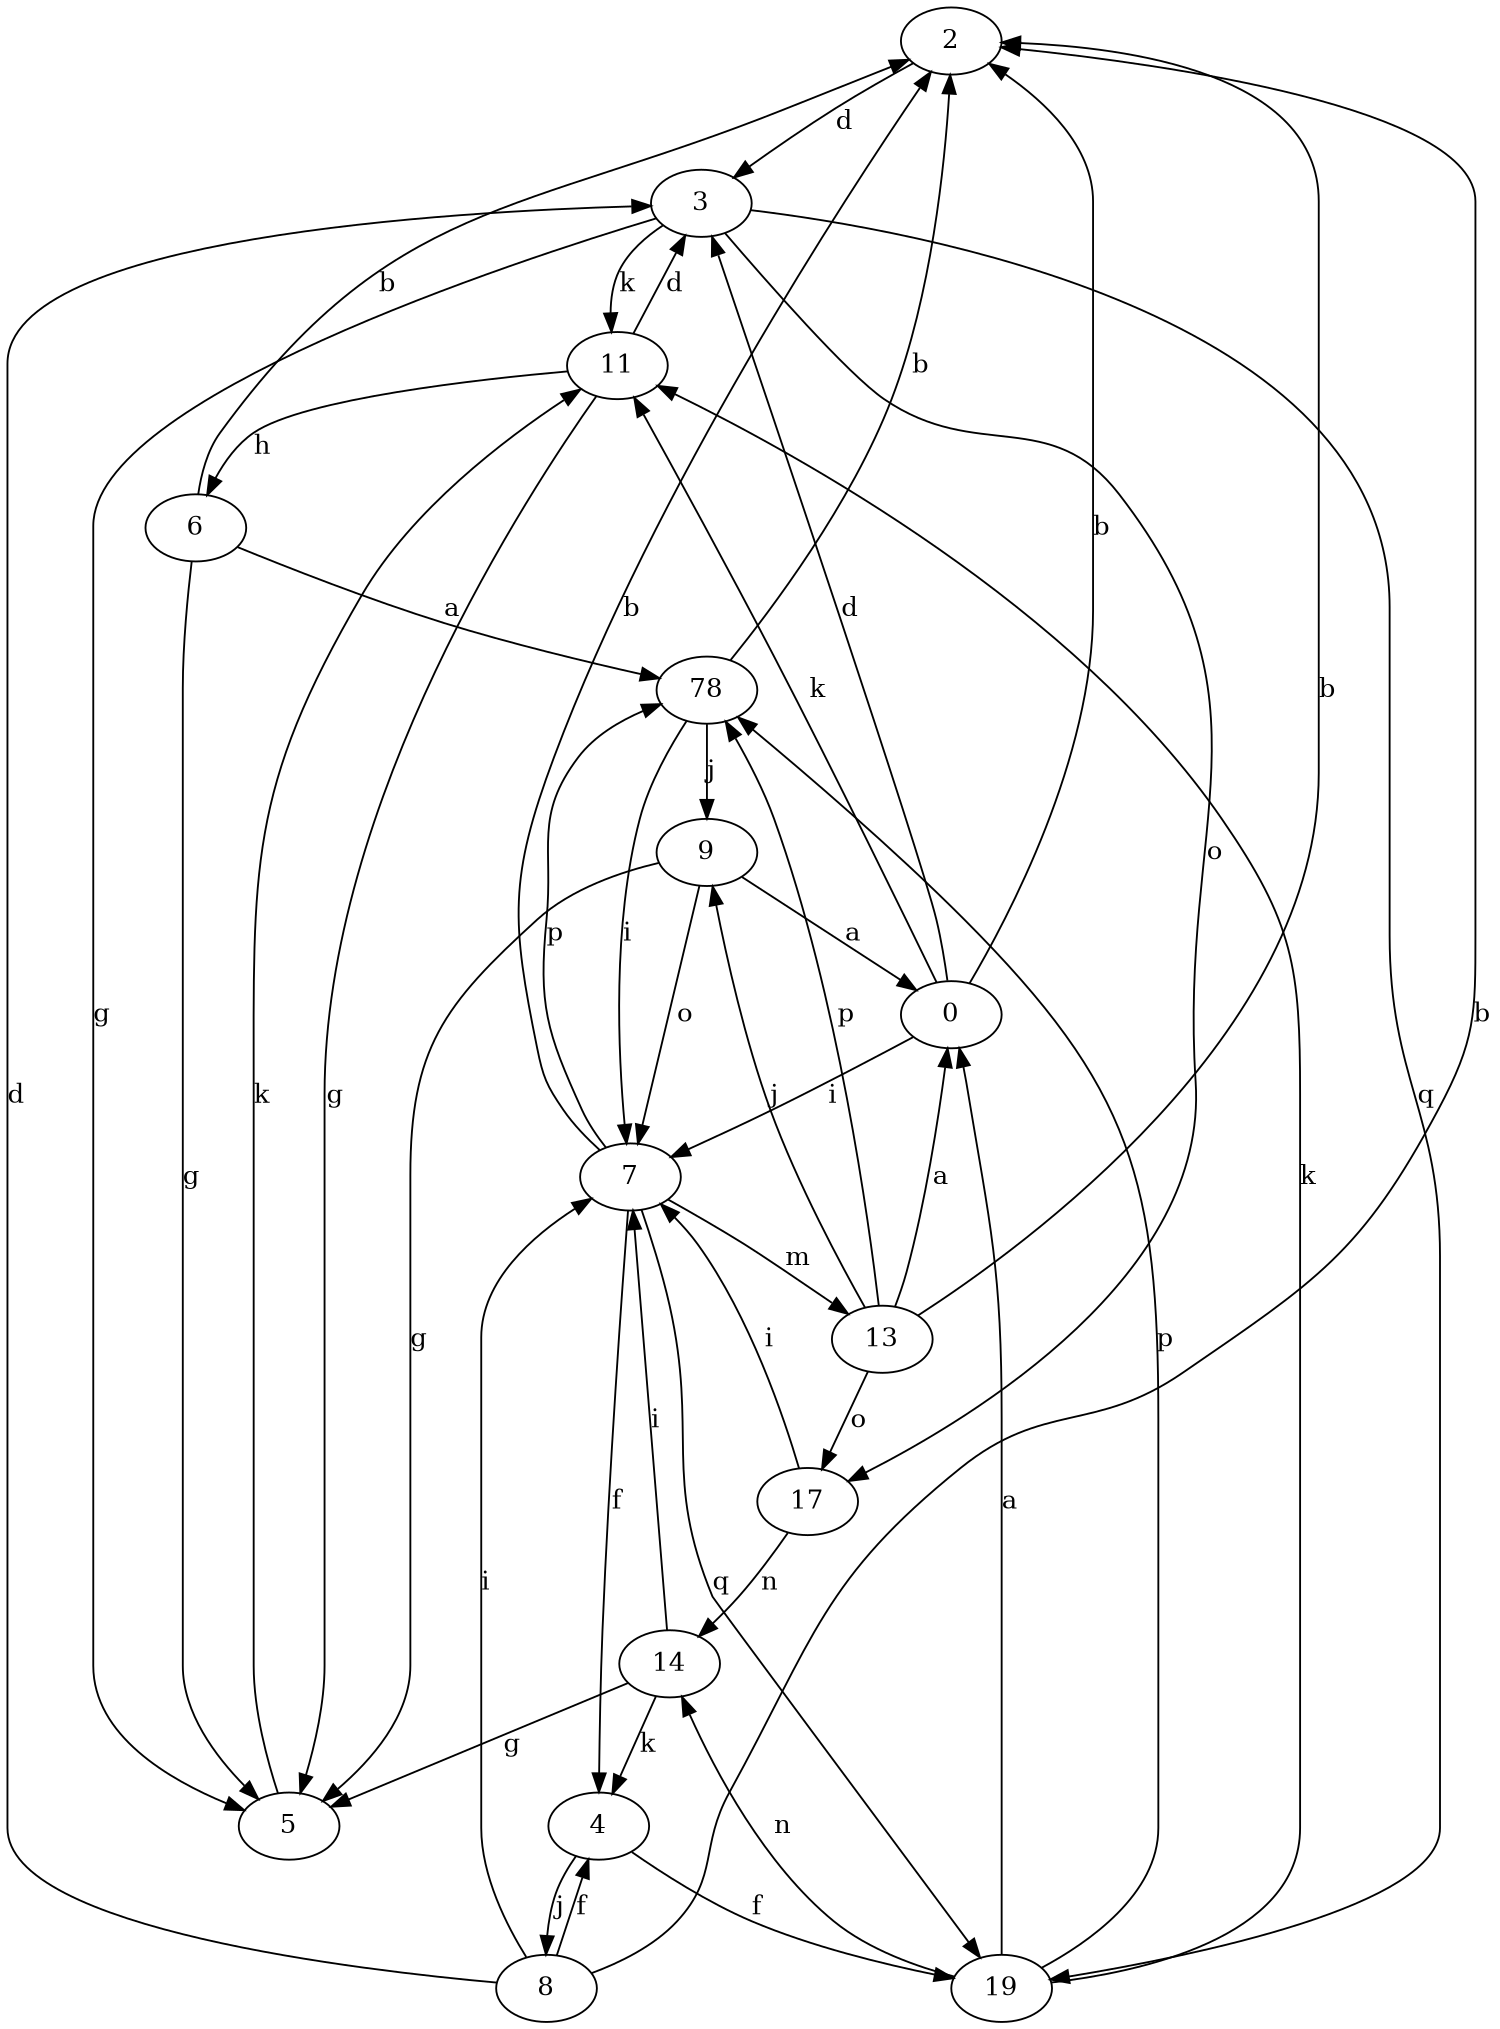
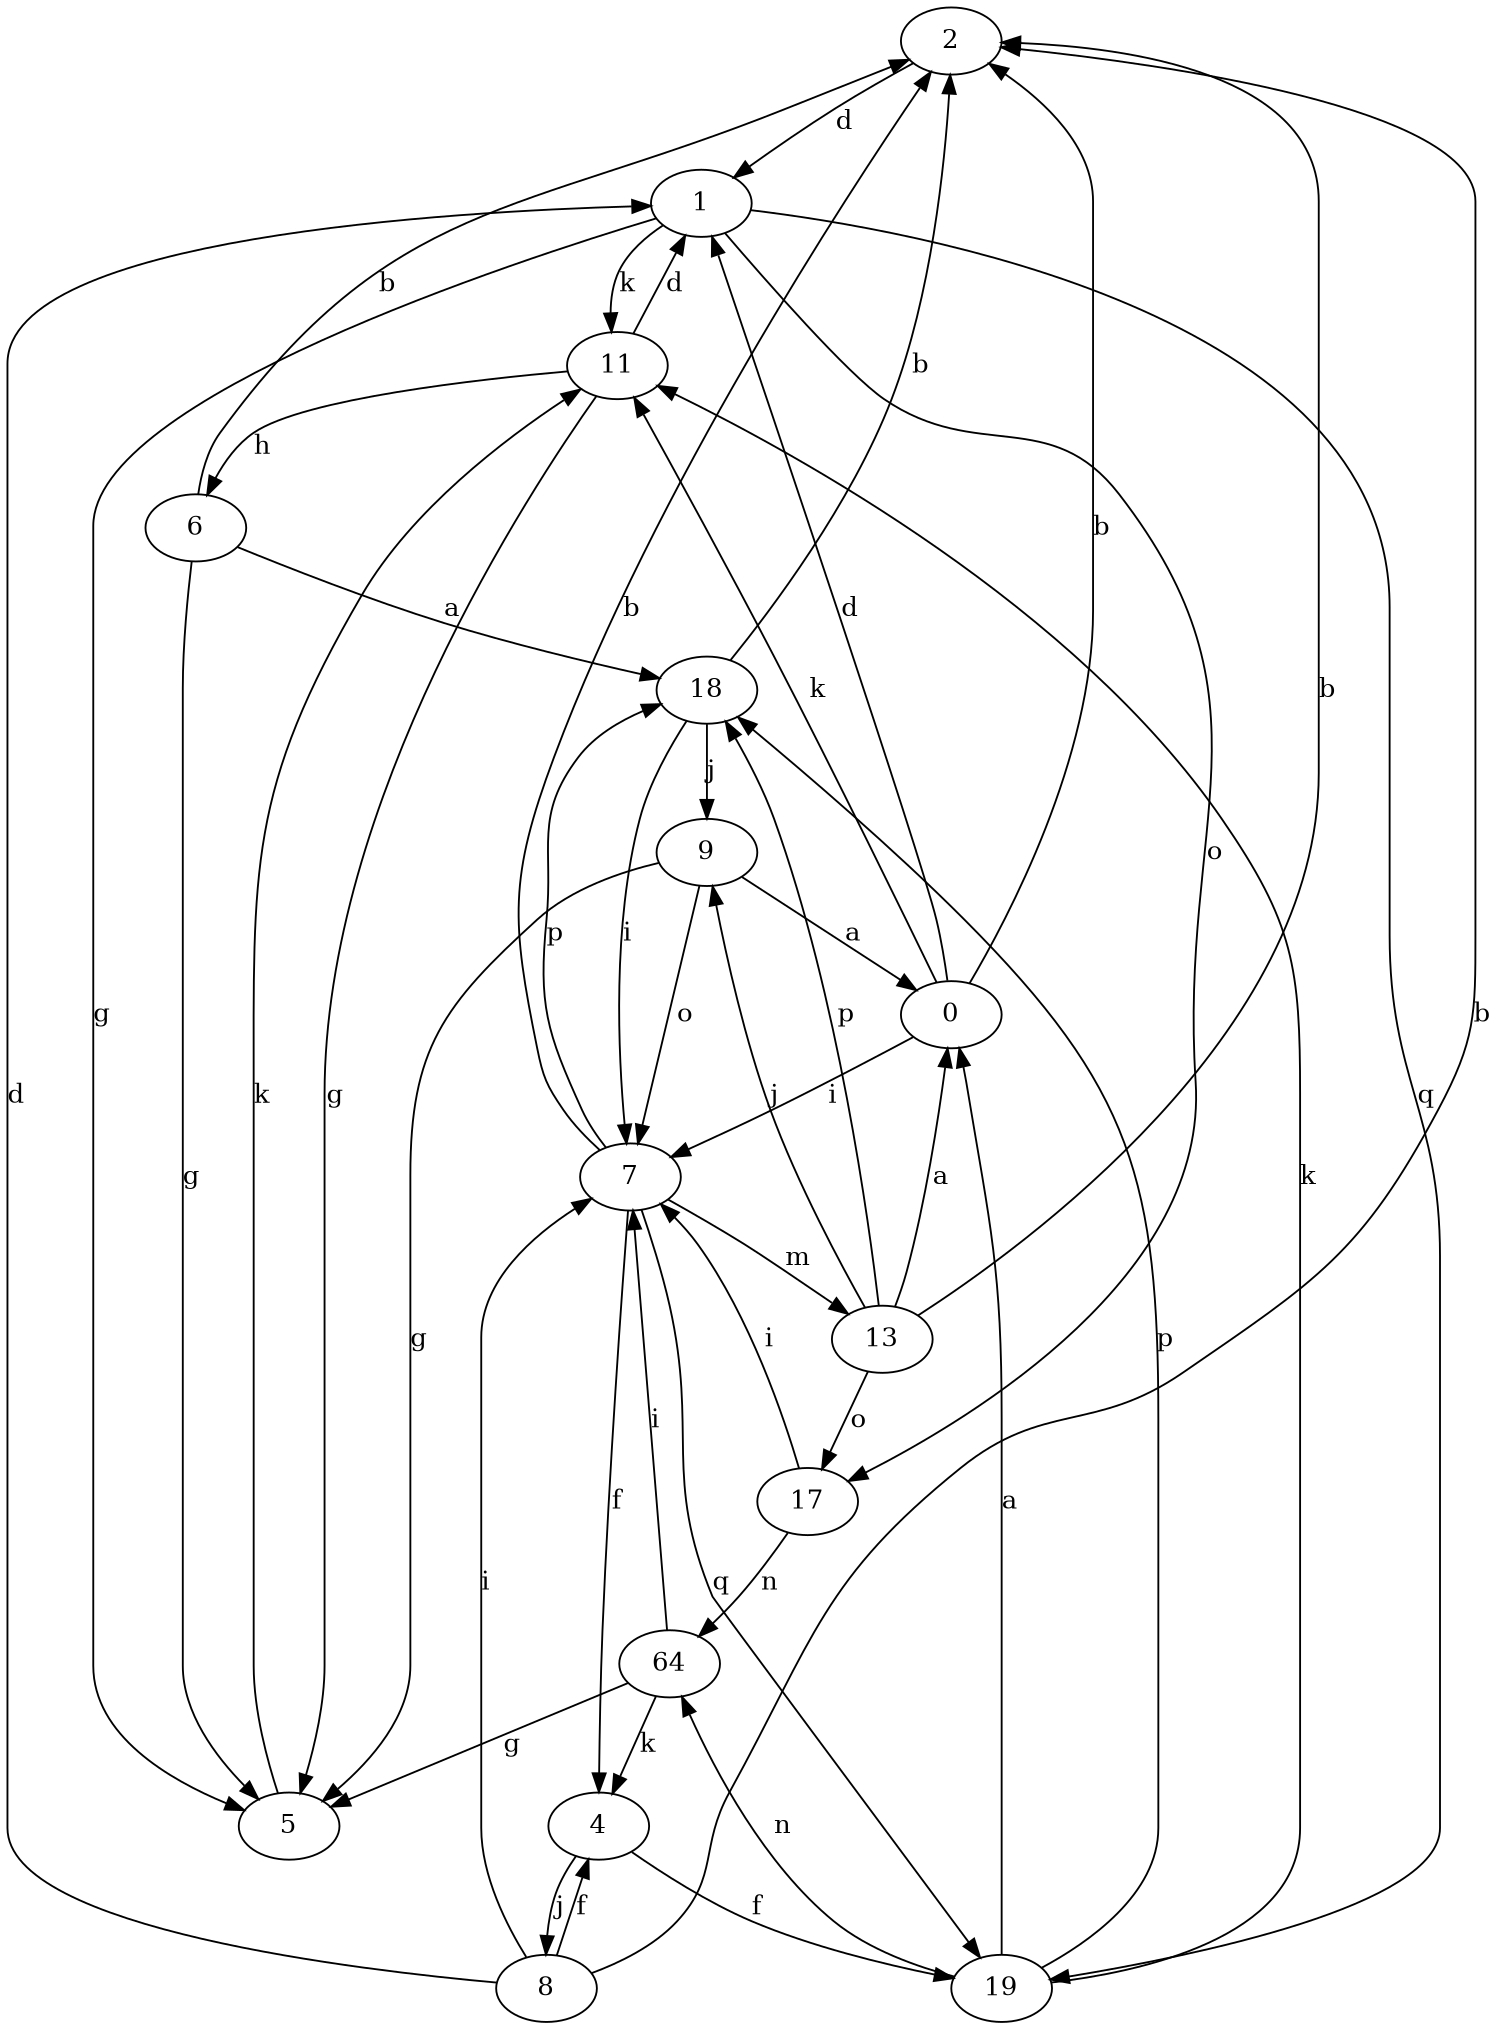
(701, 203) -> (701, 203)
(707, 690) -> (707, 690)
(670, 1664) -> (670, 1664)
